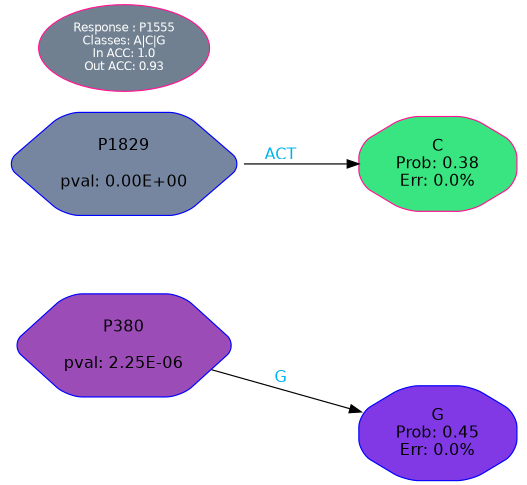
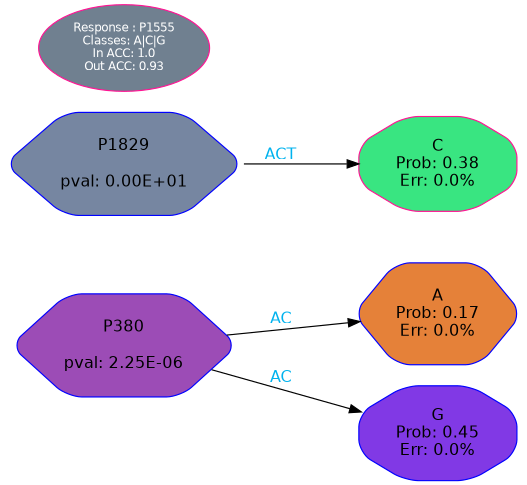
(124, 164) -> (124, 164)
none -> (438, 314)
(281, 378) -> (281, 378)
